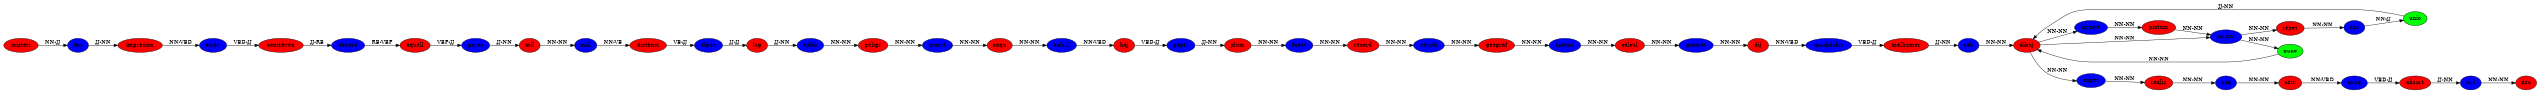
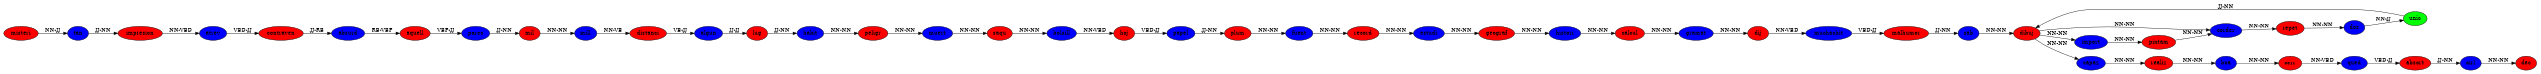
(2290, 51) -> none
